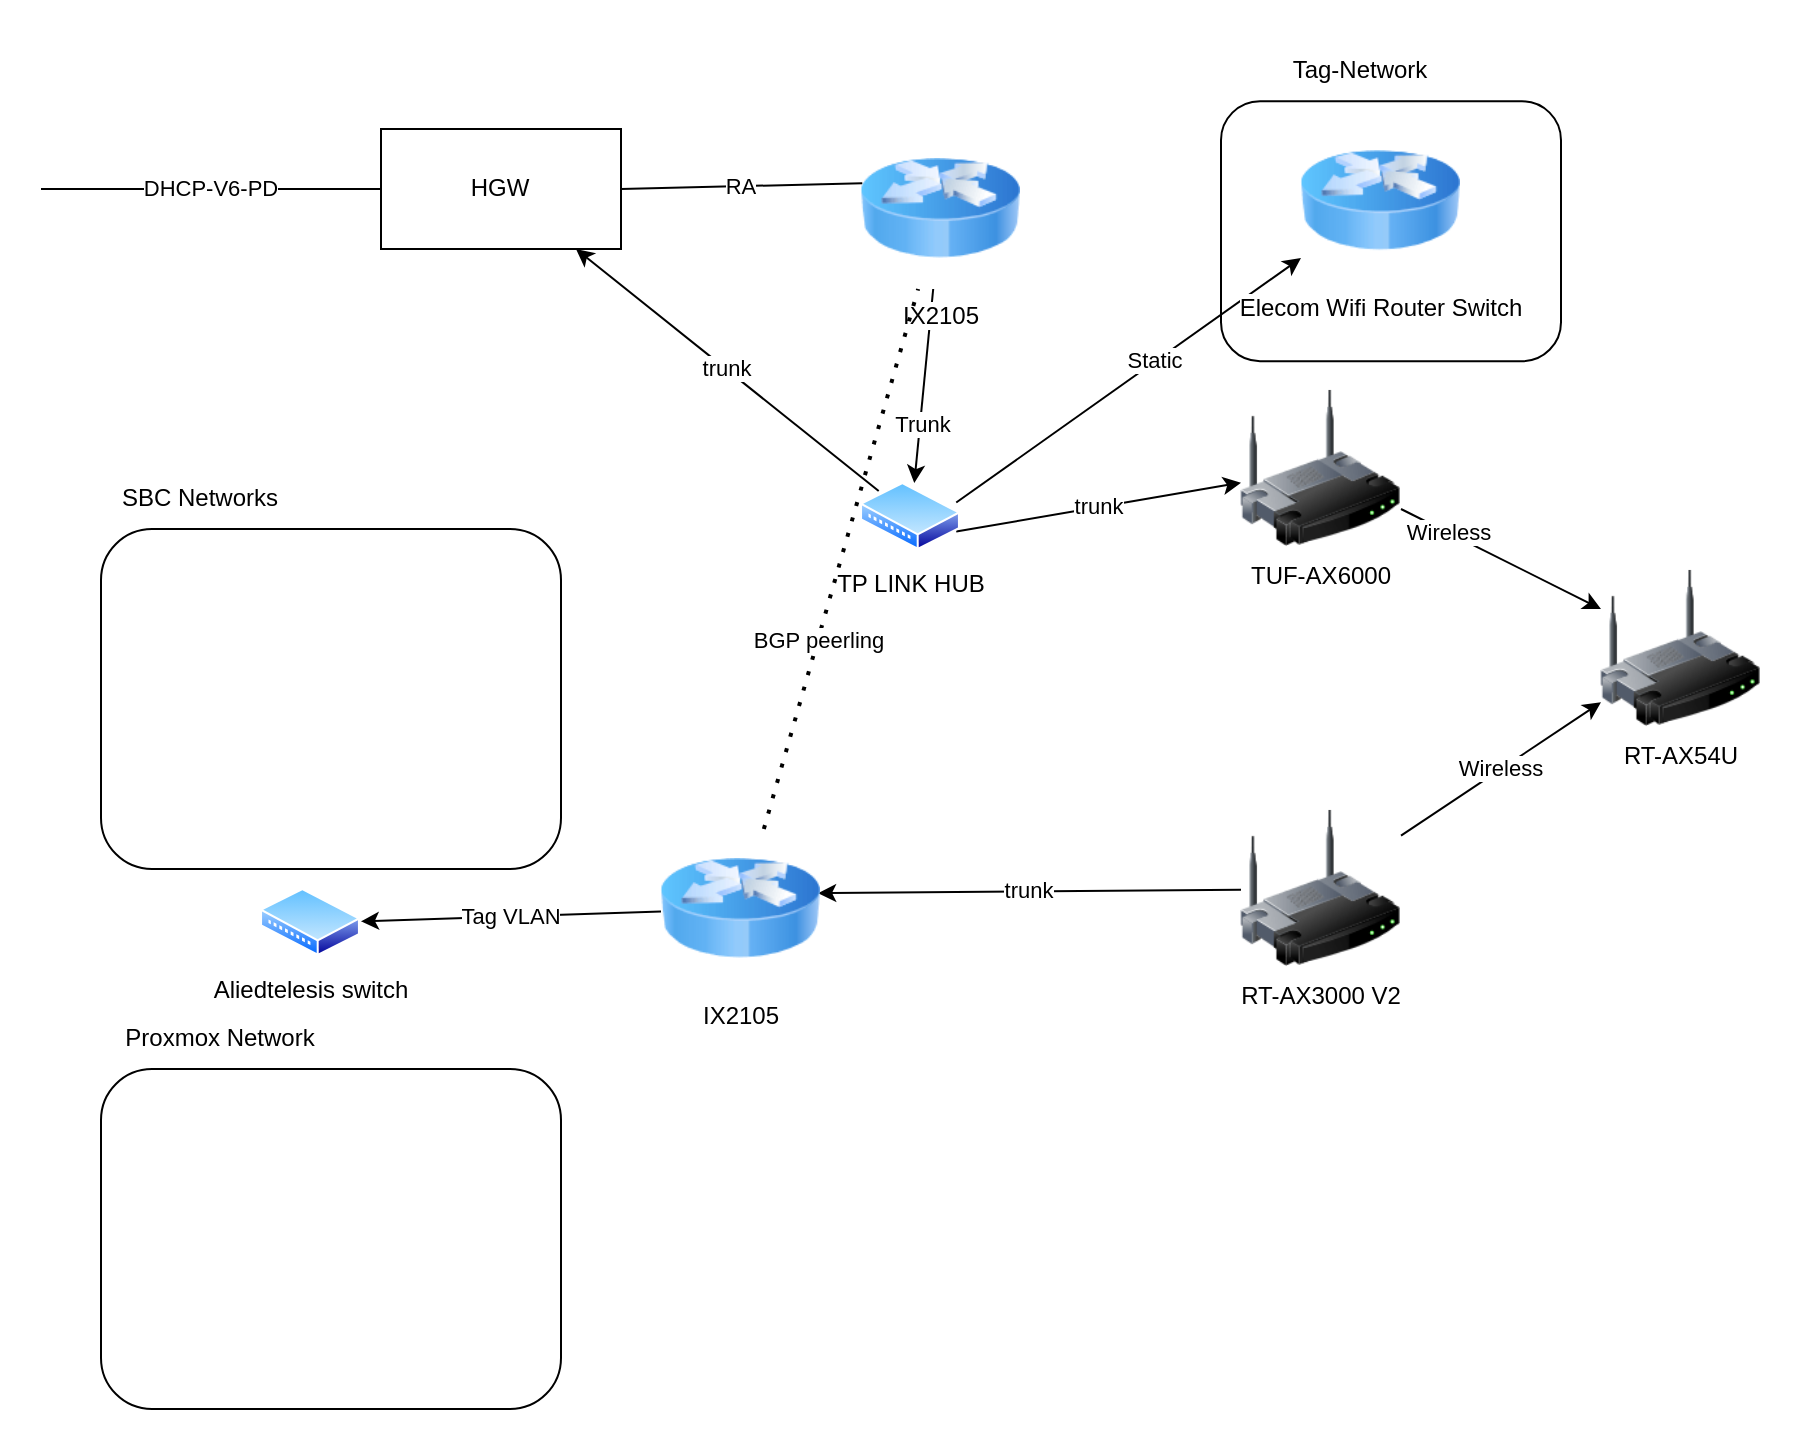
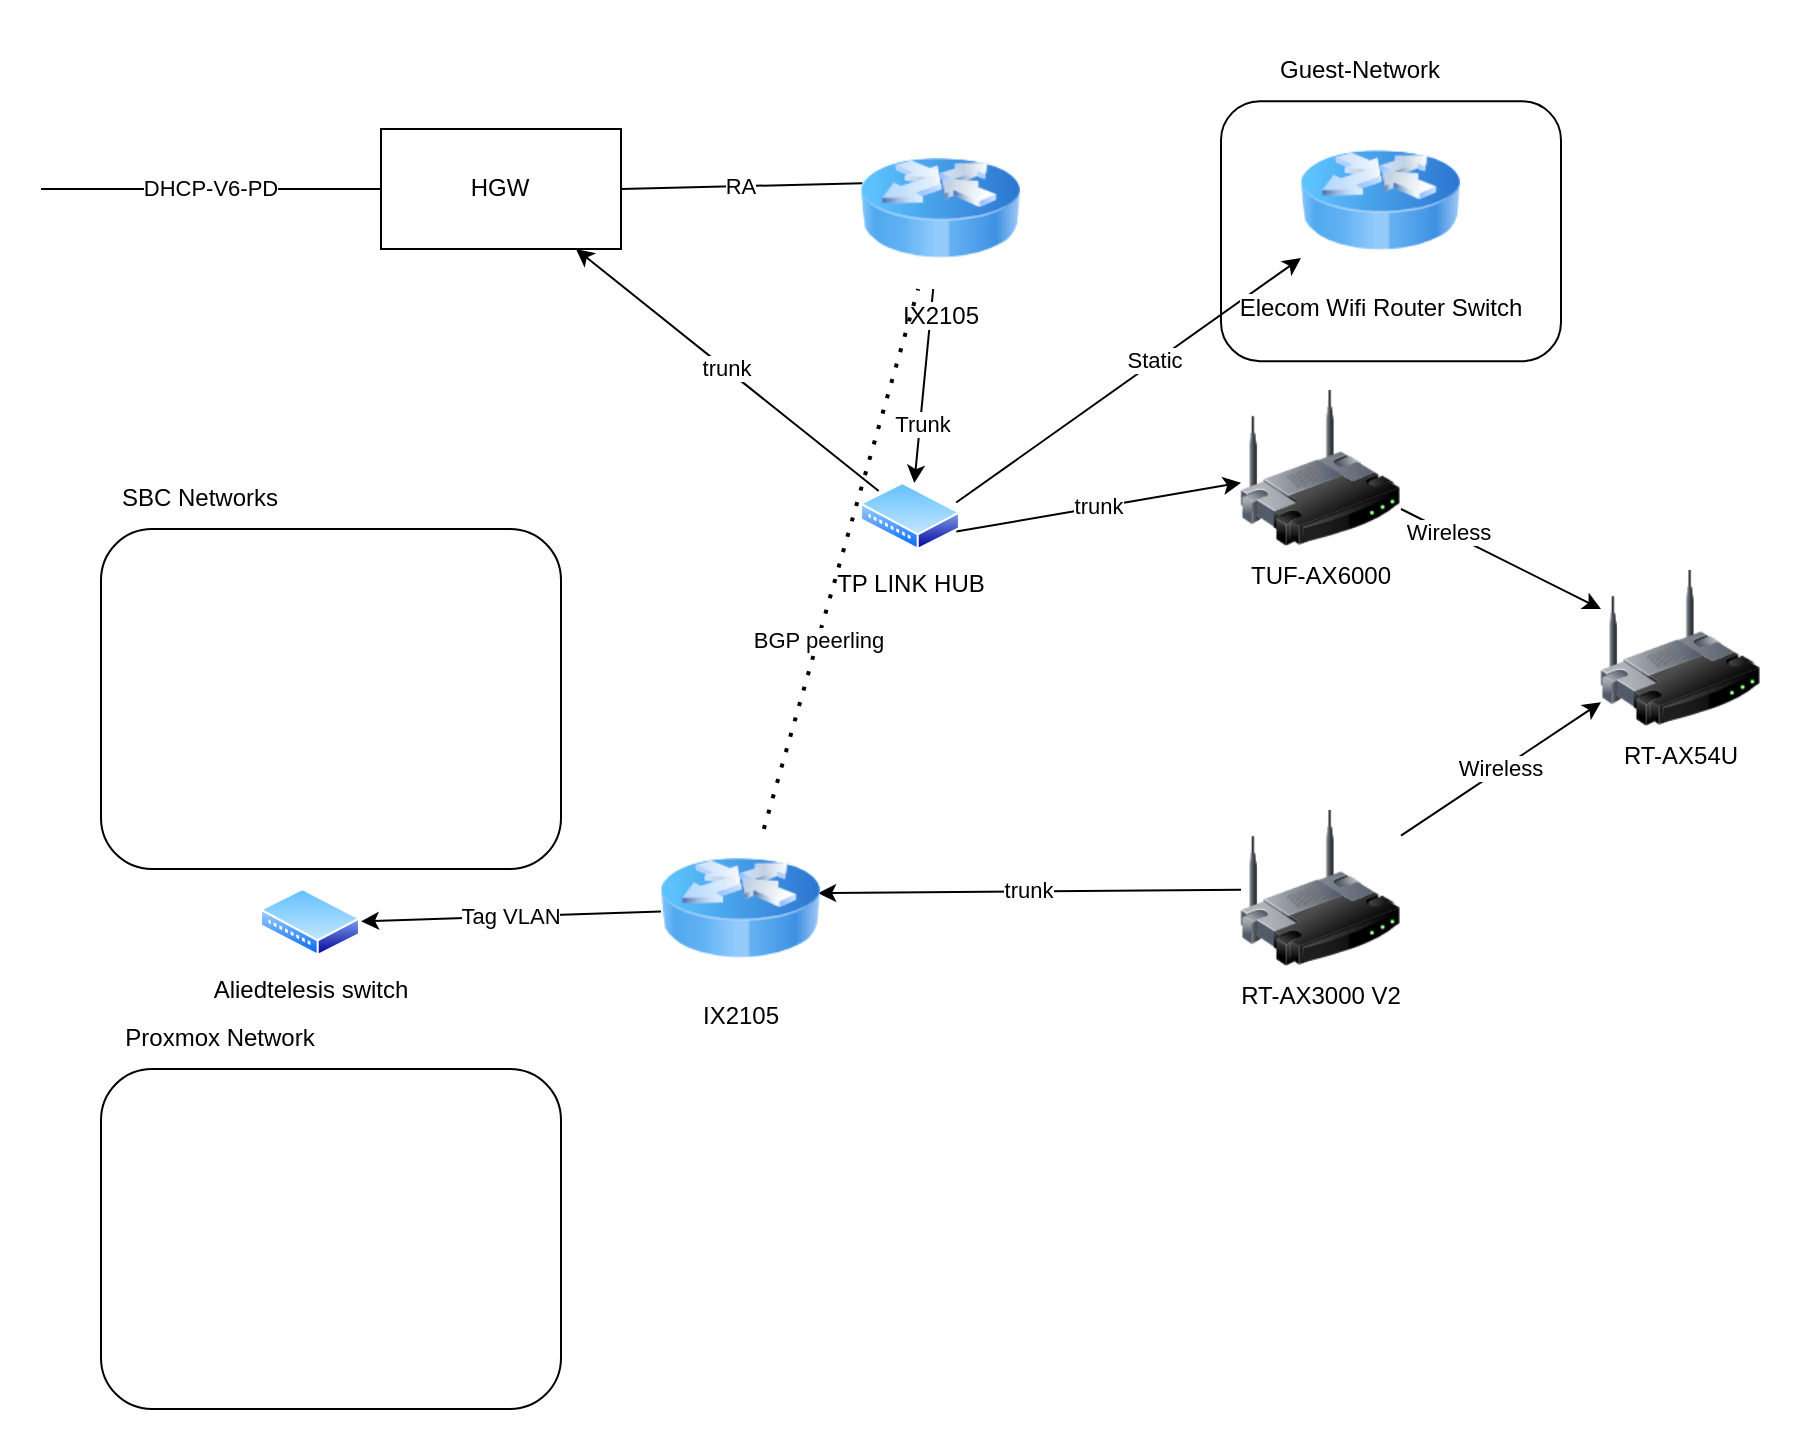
(1361, 71) -> (1361, 71)
